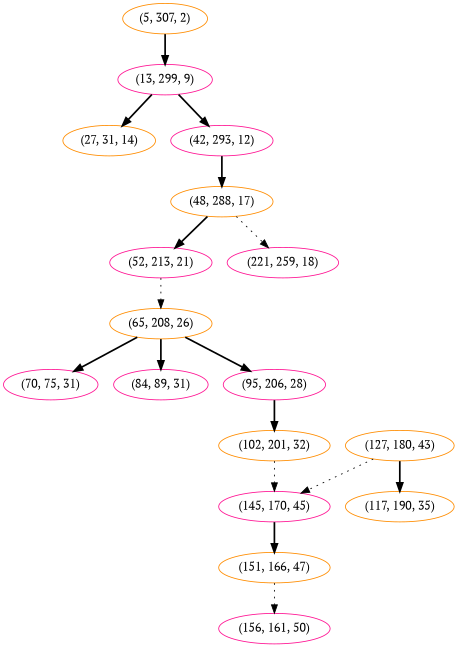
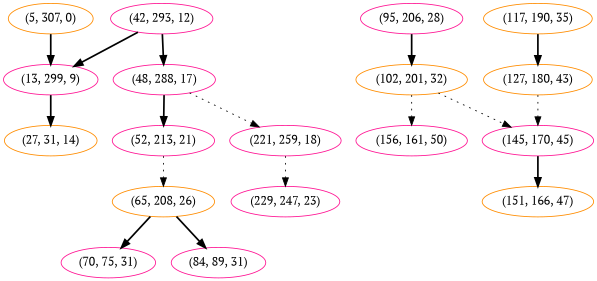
(165, 19) -> (51, 19)
(191, 107) -> (110, 47)
(222, 202) -> (164, 80)
none -> (285, 202)
(214, 352) -> none
(400, 472) -> (538, 45)
(274, 594) -> (412, 106)
